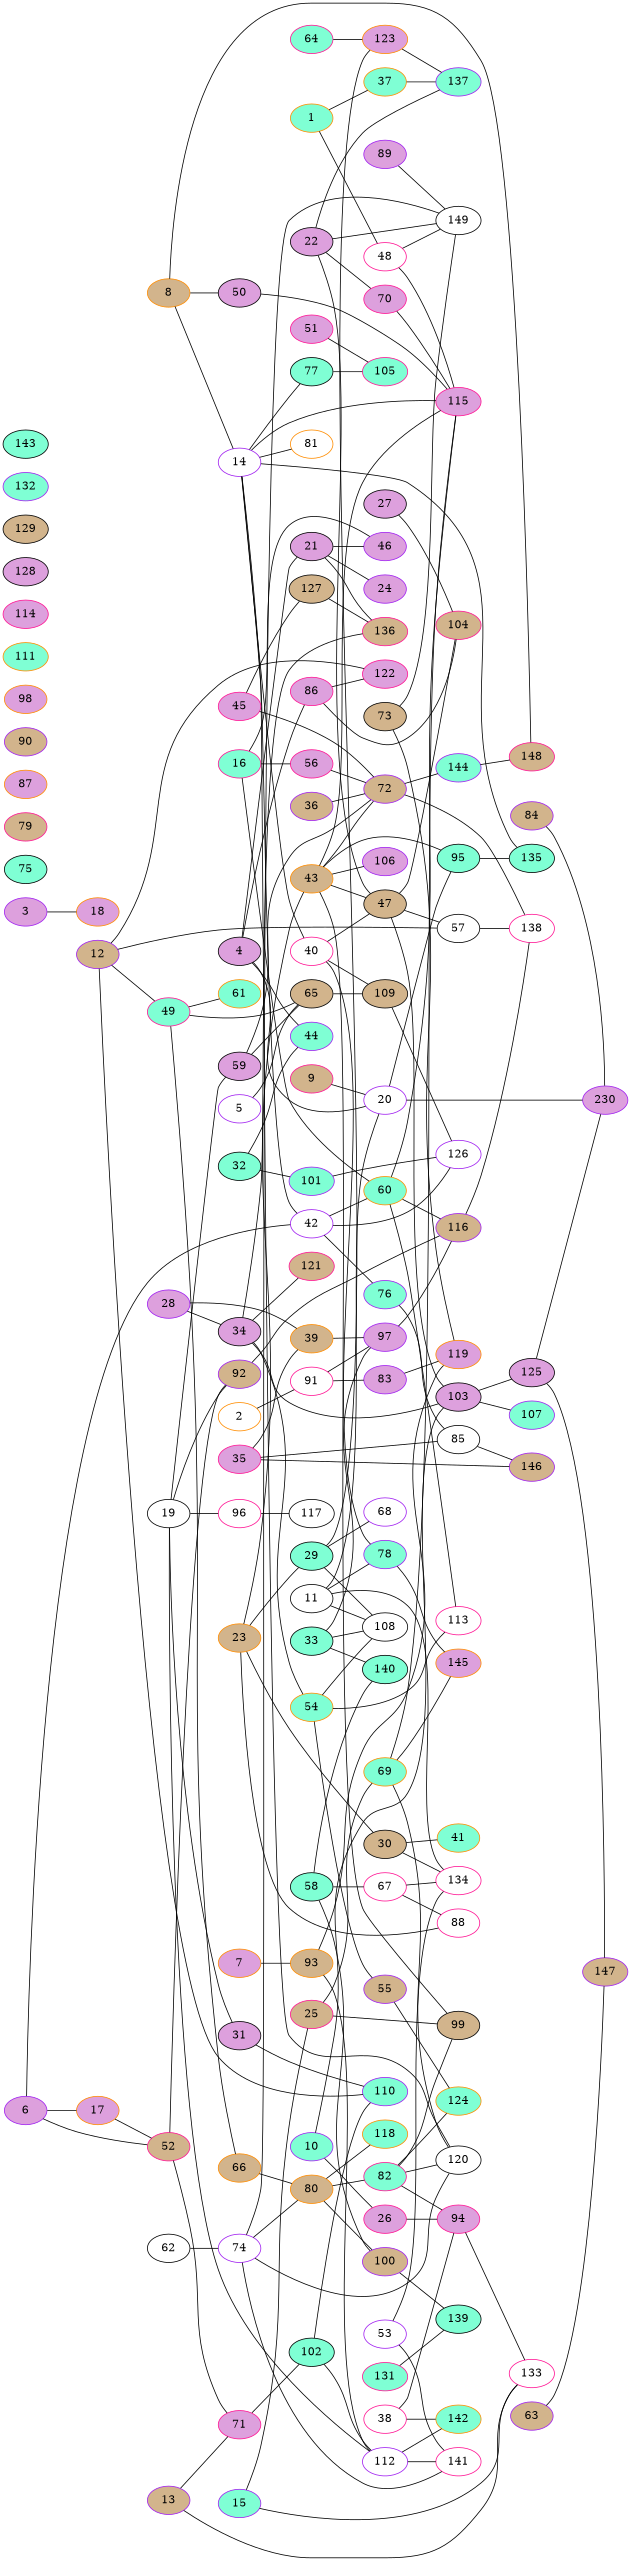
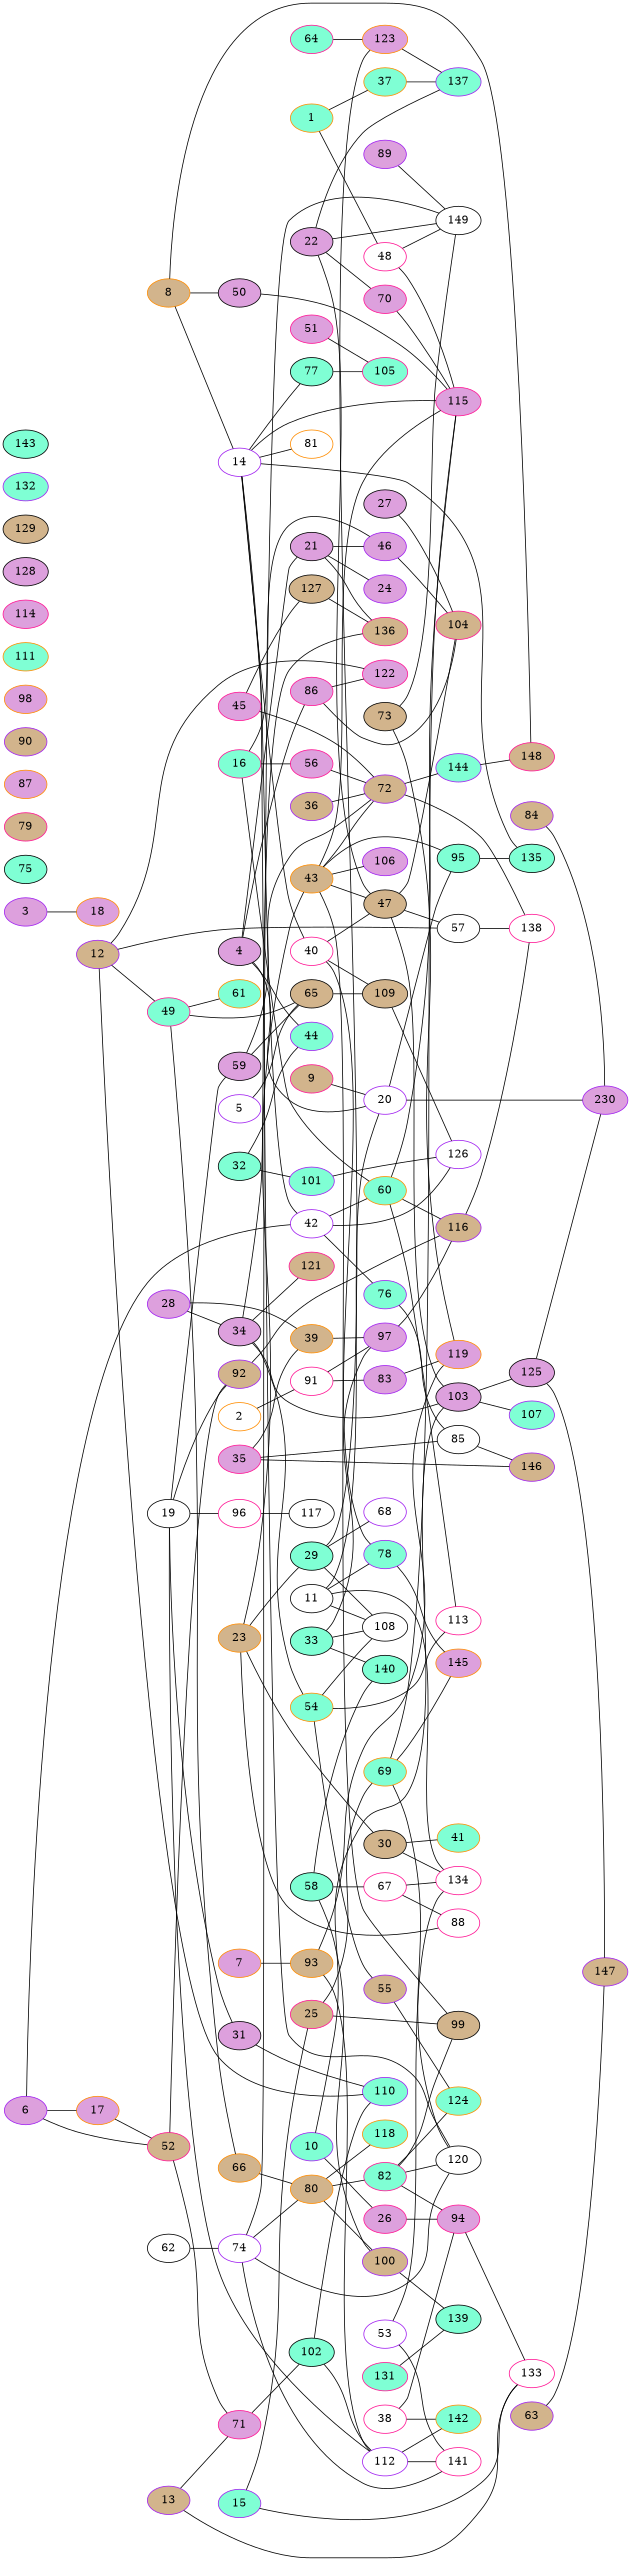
none -> (422, 584)
